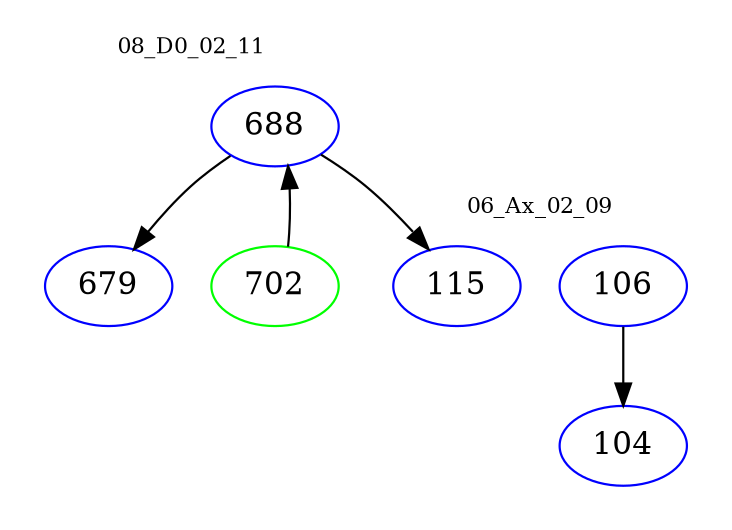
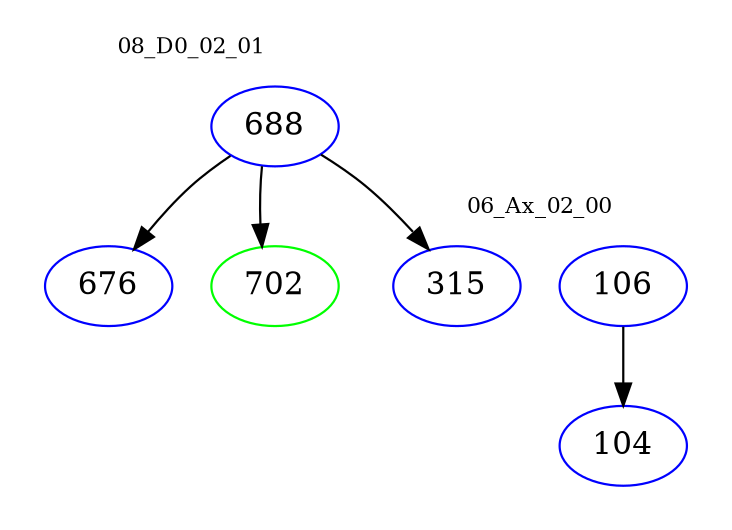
(192, 48) -> (192, 48)
(540, 207) -> (540, 207)
(290, 218) -> (260, 195)
(109, 286) -> (109, 286)
(457, 286) -> (457, 286)
